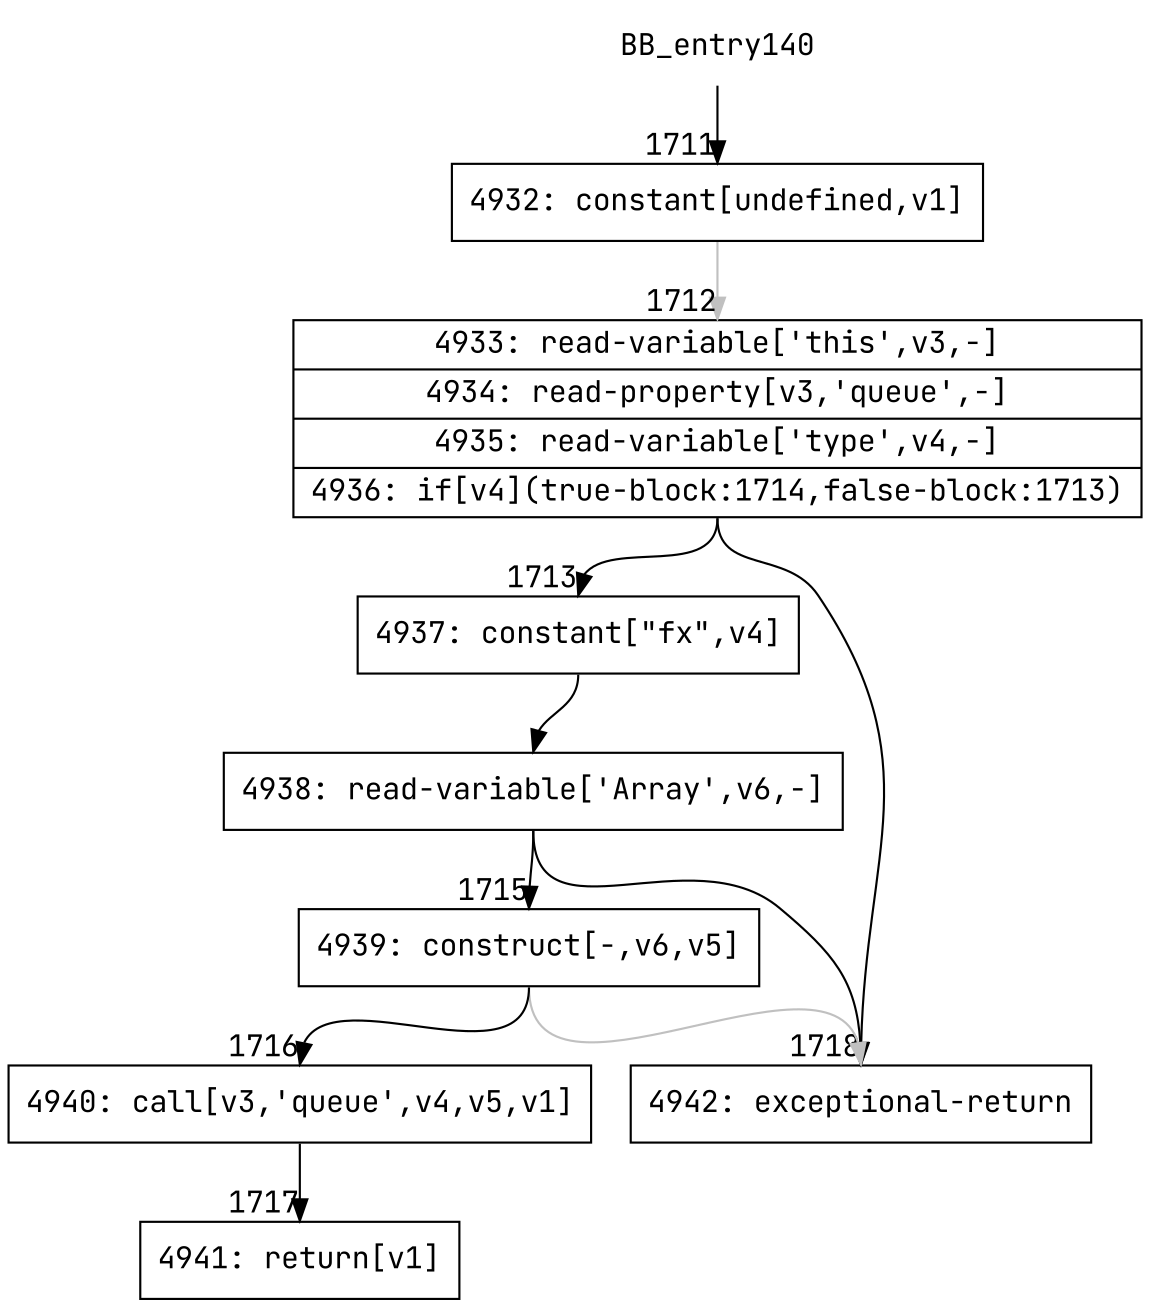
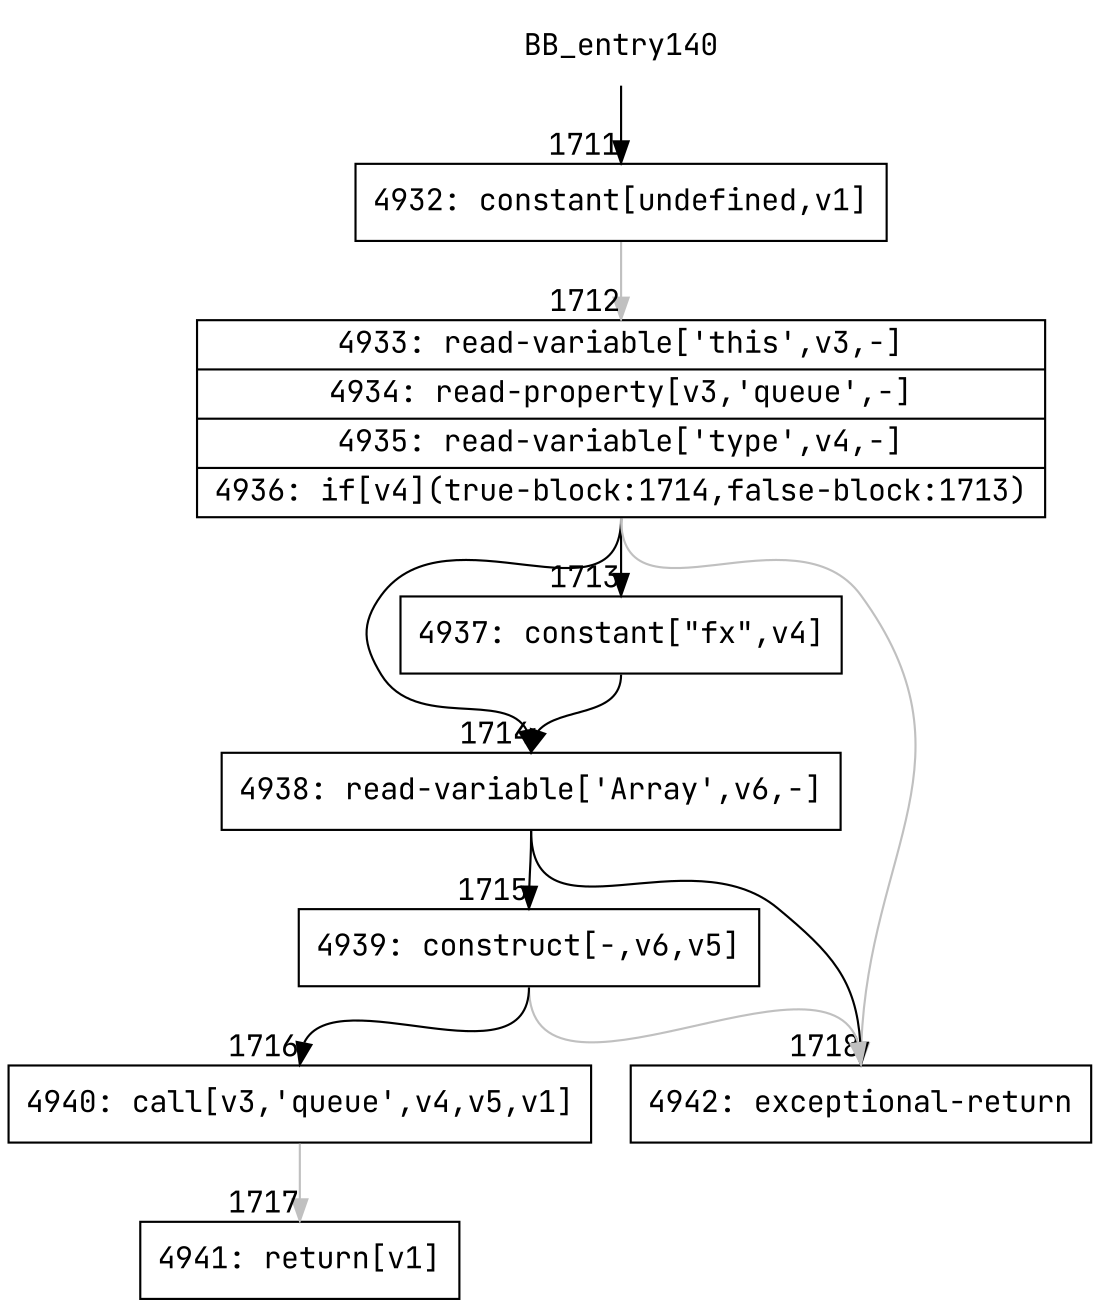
none -> (393, 585)
(880, 745) -> (903, 677)
(300, 1171) -> (300, 1171)
